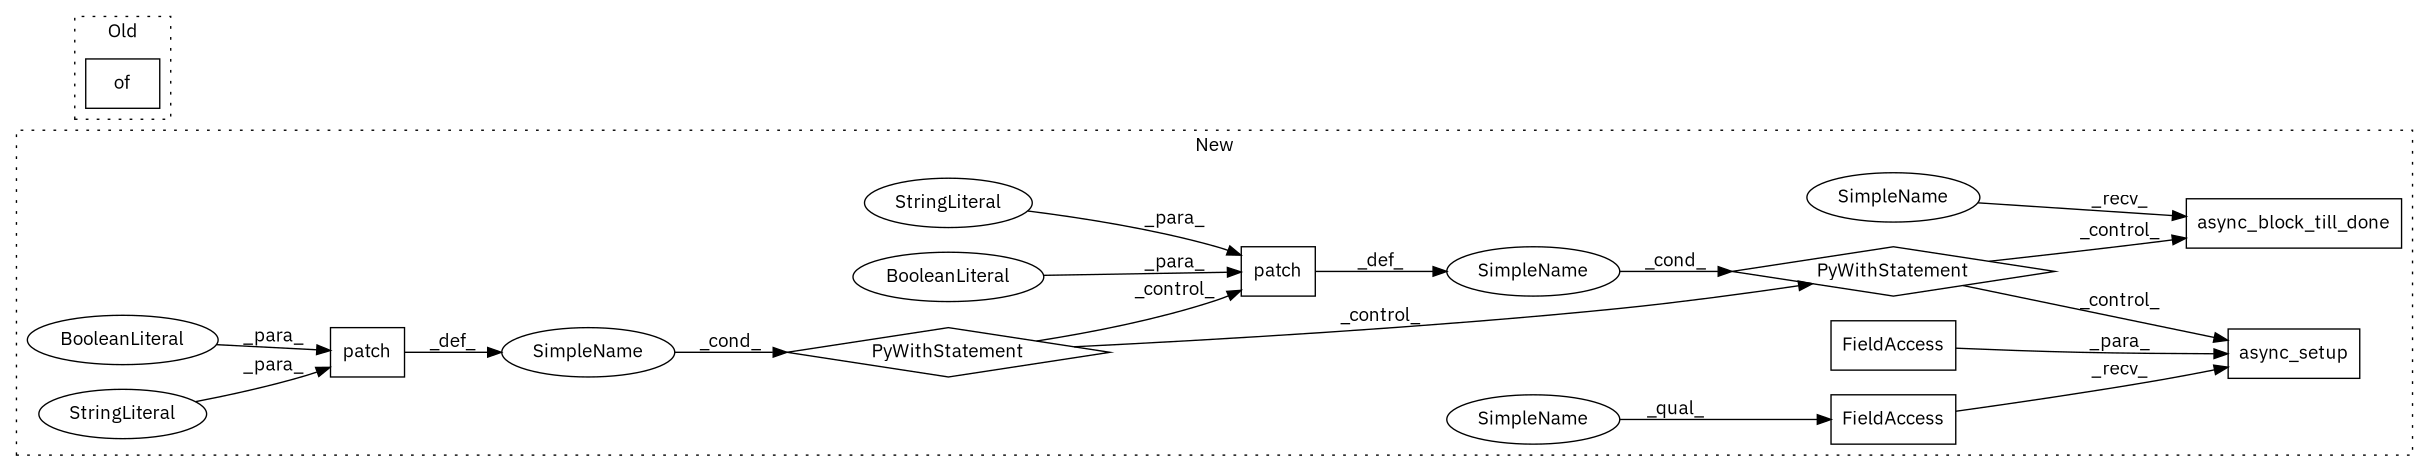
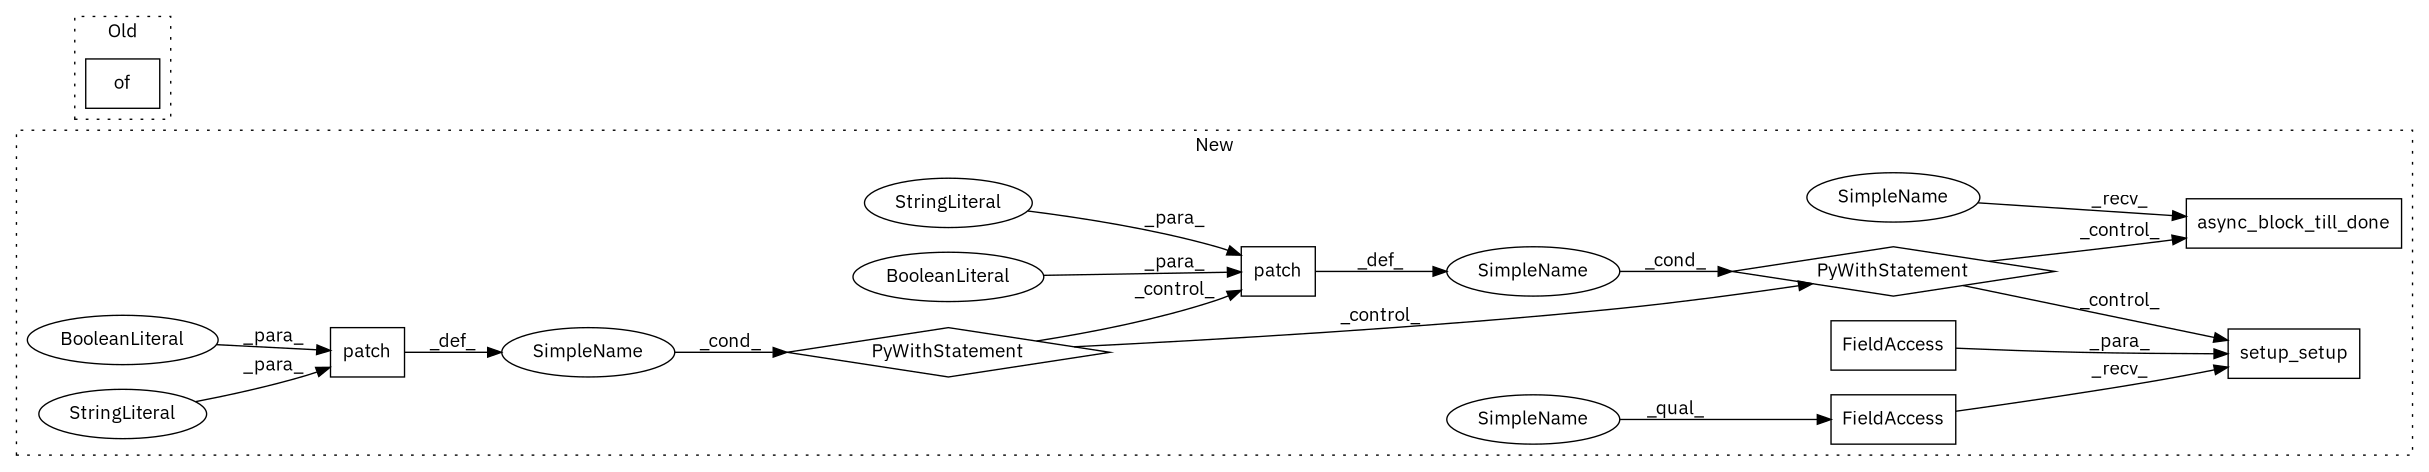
(2294, 354) -> (2294, 354)
